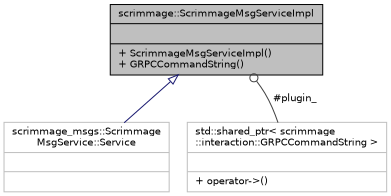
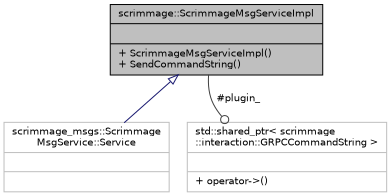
(181, 64) -> (180, 64)
(269, 101) -> (211, 97)
